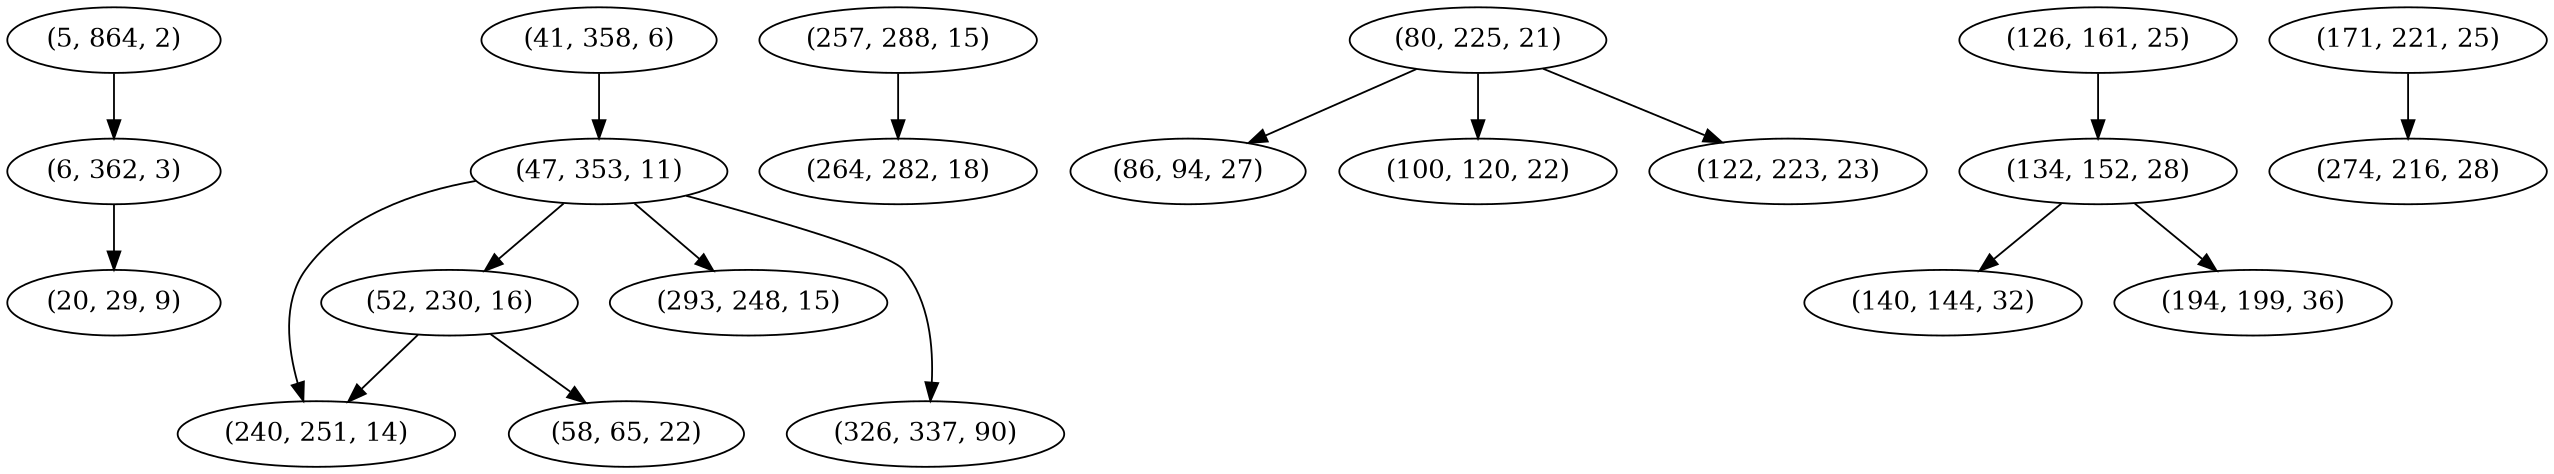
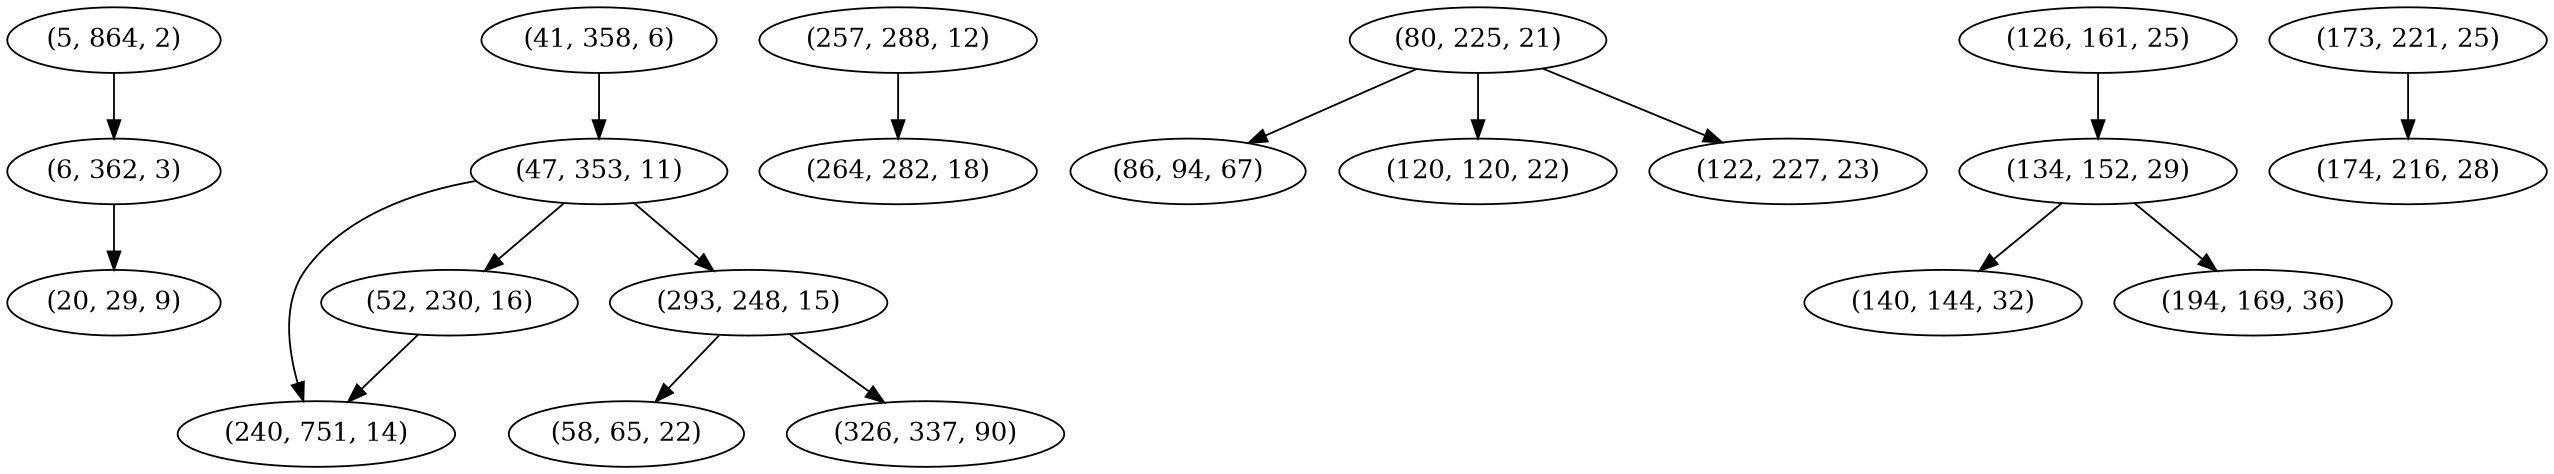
(898, 40) -> (898, 40)
(2408, 40) -> (2408, 40)
(1188, 171) -> (1188, 171)
(1478, 171) -> (1478, 171)
(1788, 171) -> (1788, 171)
(2098, 171) -> (2098, 171)
(2408, 171) -> (2408, 171)
(853, 246) -> (829, 363)
(2253, 303) -> (2253, 303)
(530, 363) -> (694, 362)
(316, 434) -> (316, 434)
